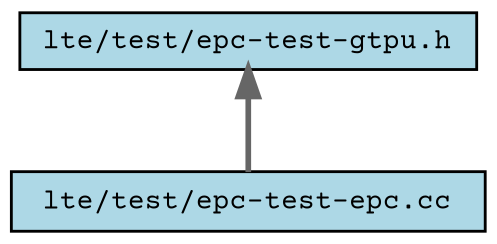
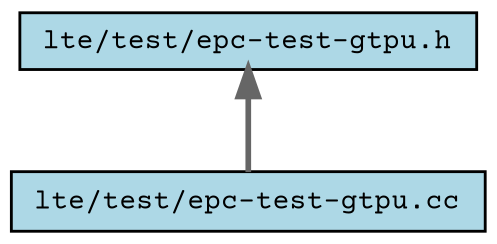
(248, 201) -> (248, 201)
